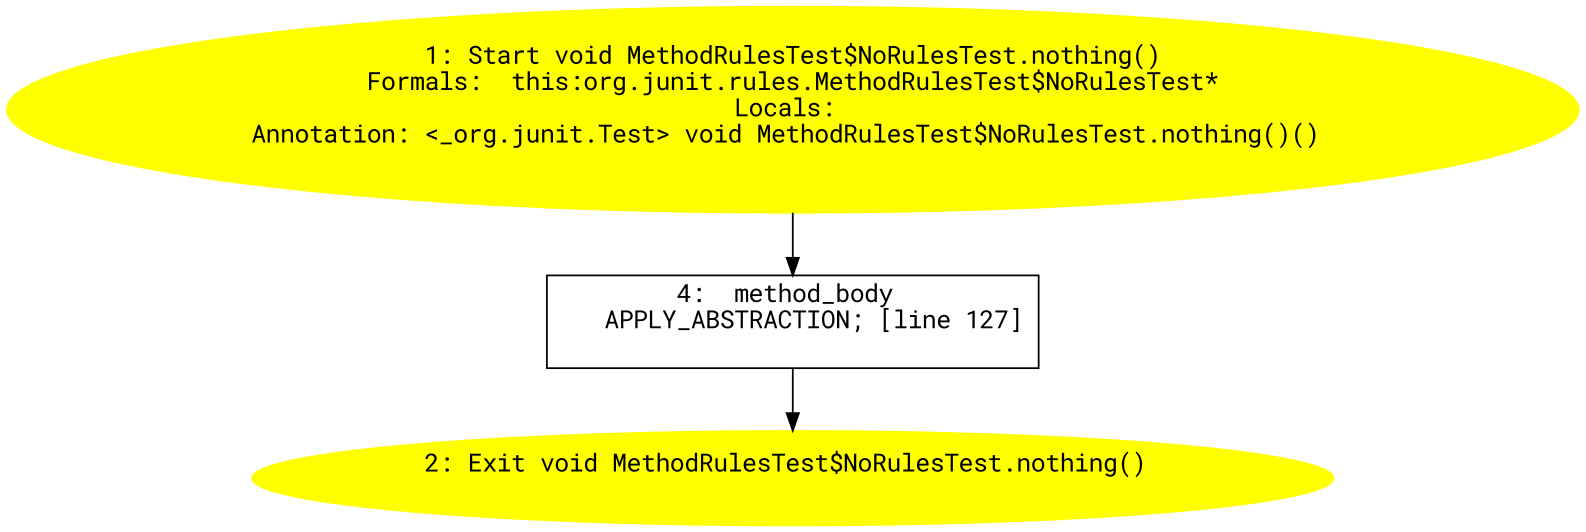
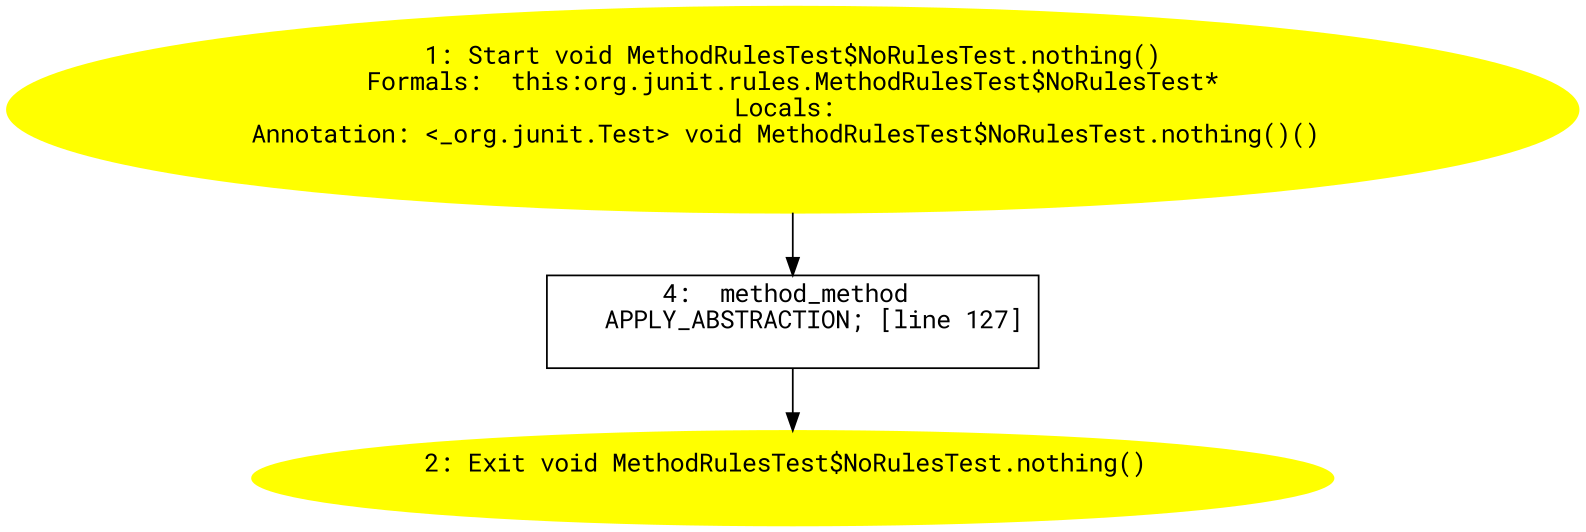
(793, 322) -> (793, 322)
